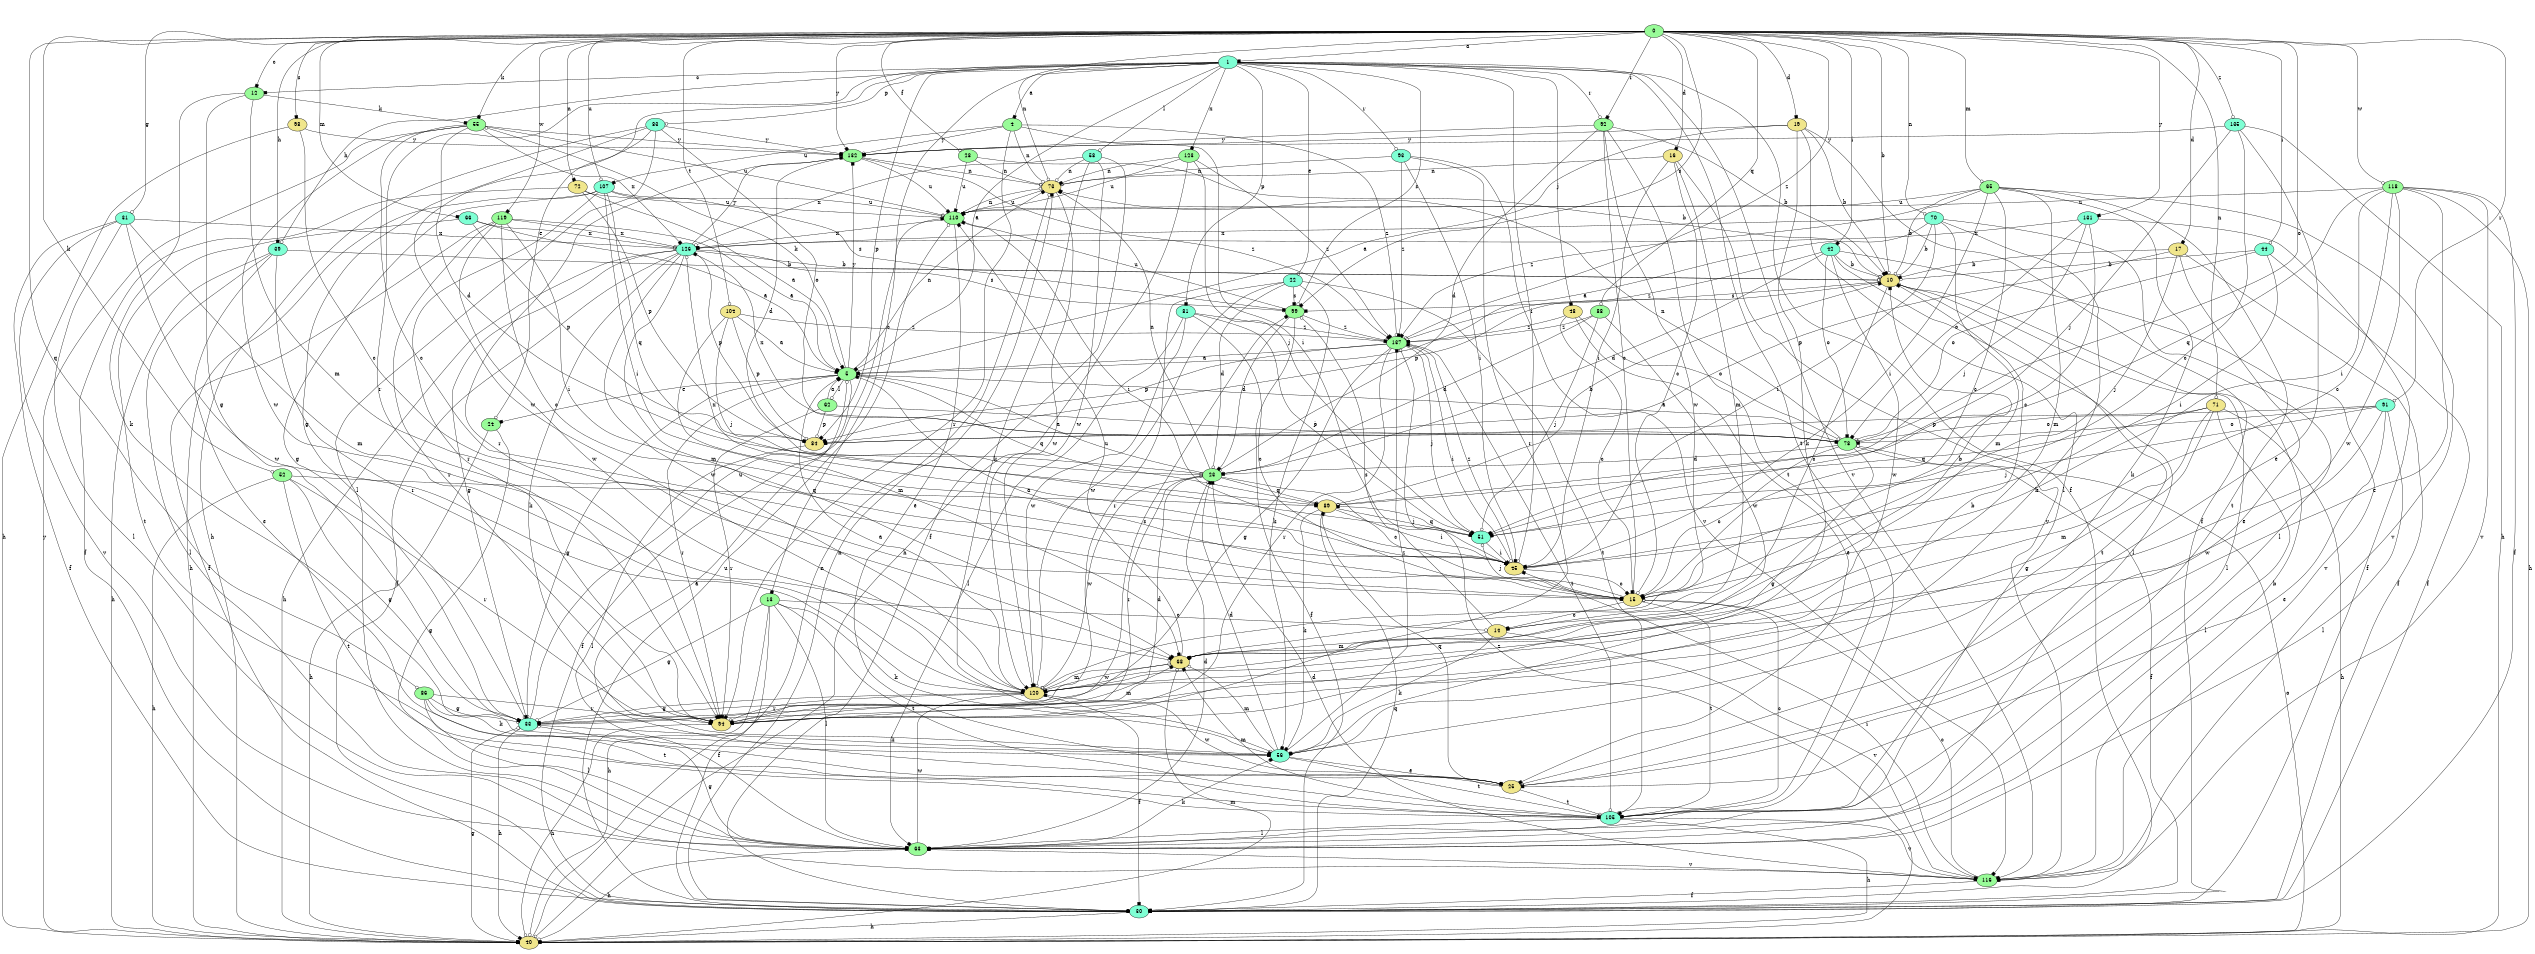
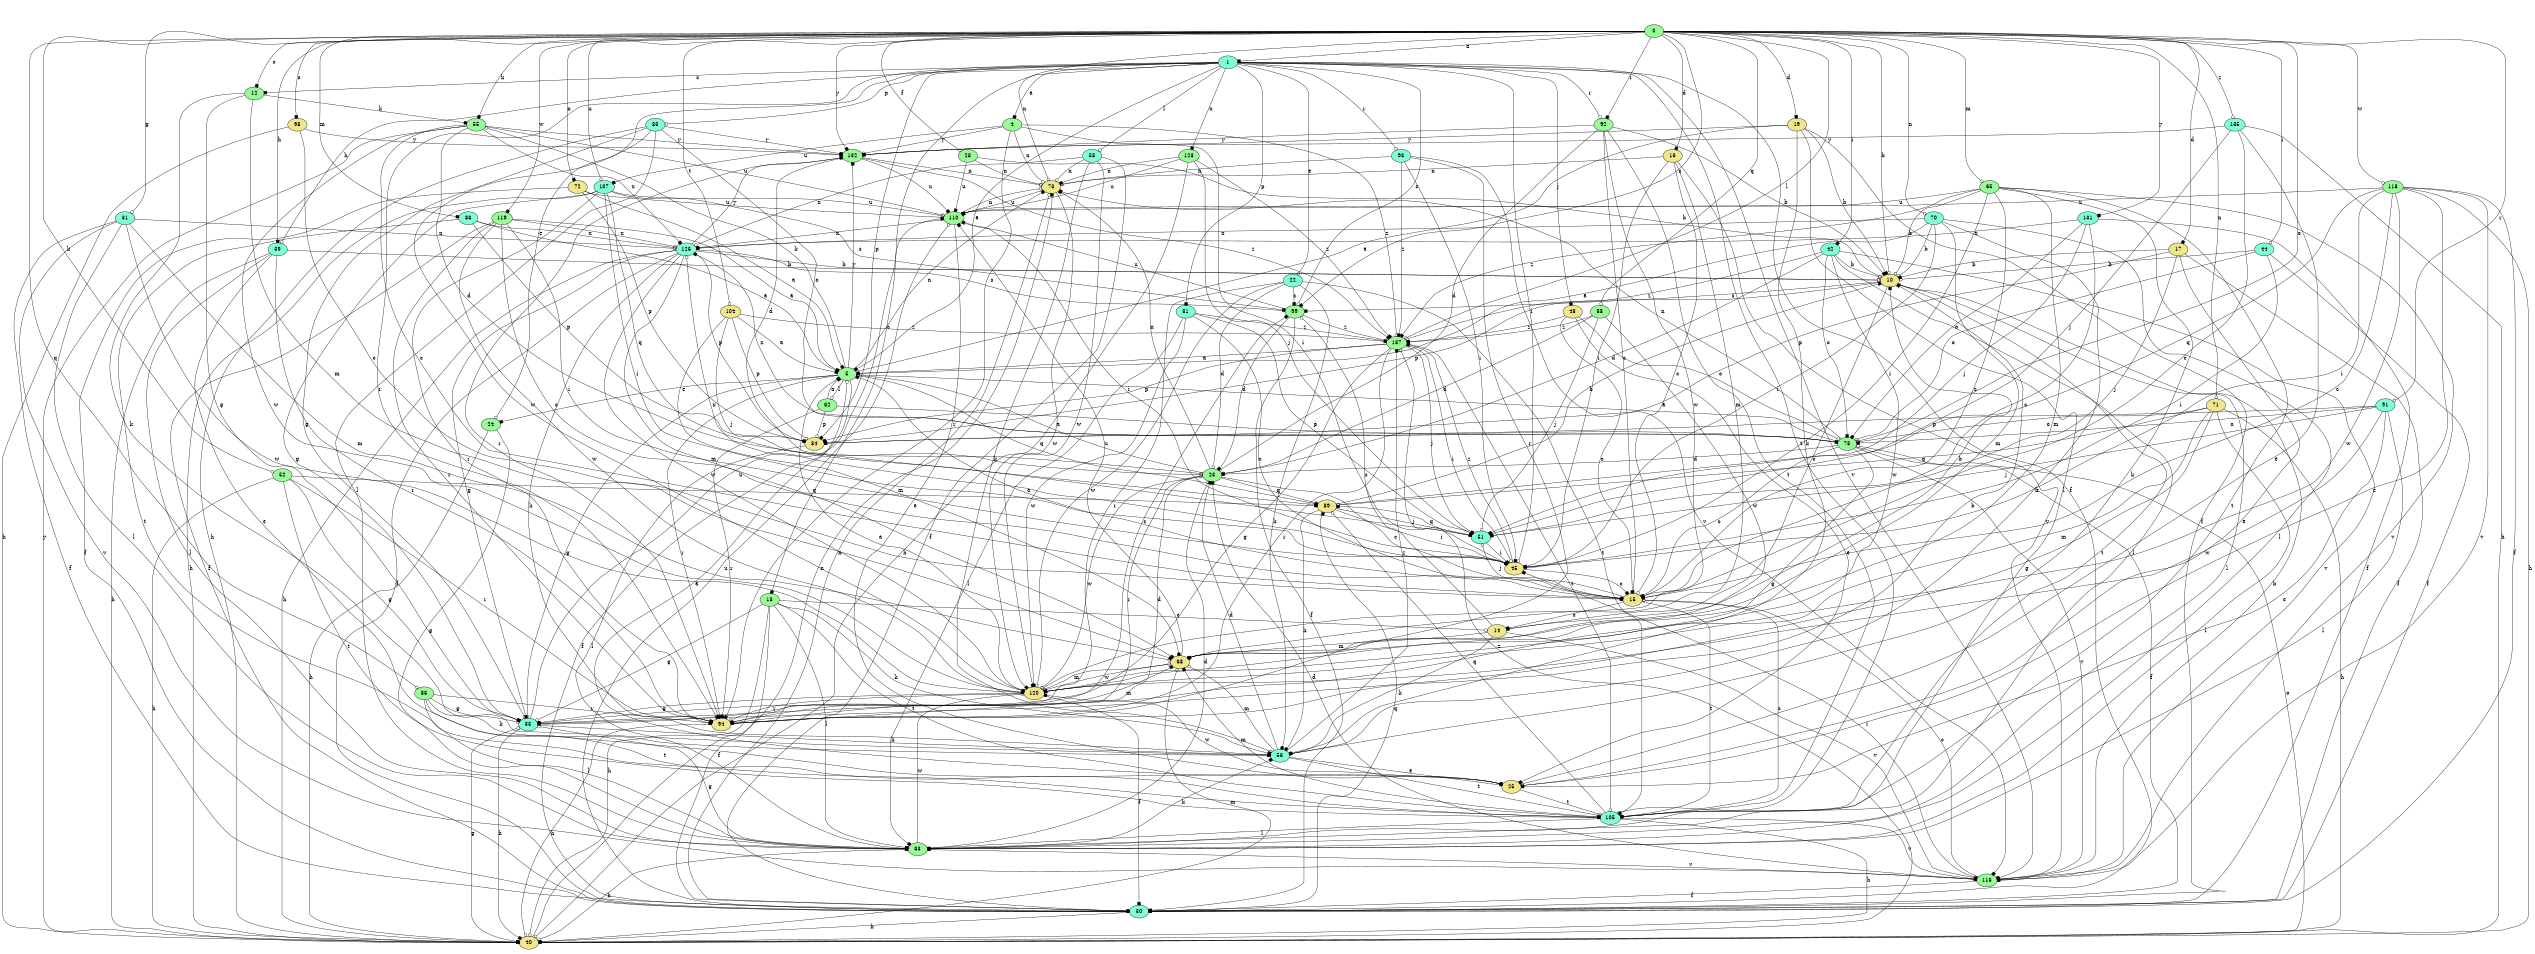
(1787, 187) -> (1787, 187)
none -> (2070, 625)
(1436, 647) -> (1469, 664)
